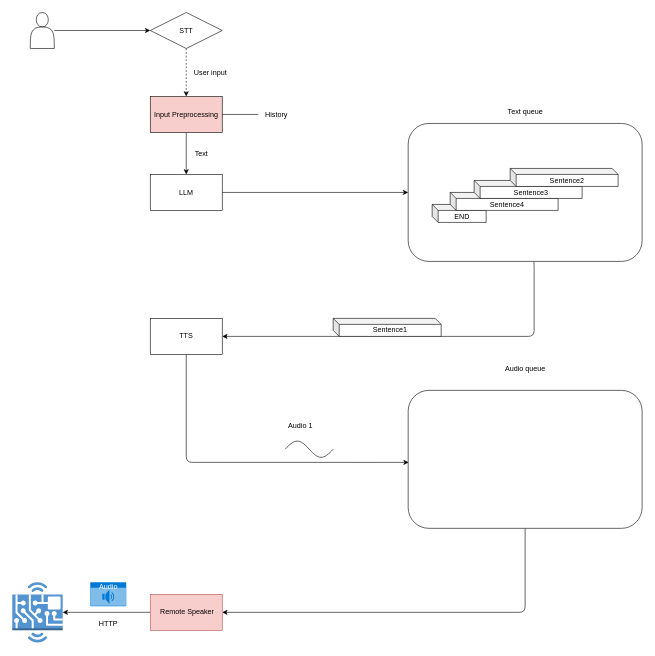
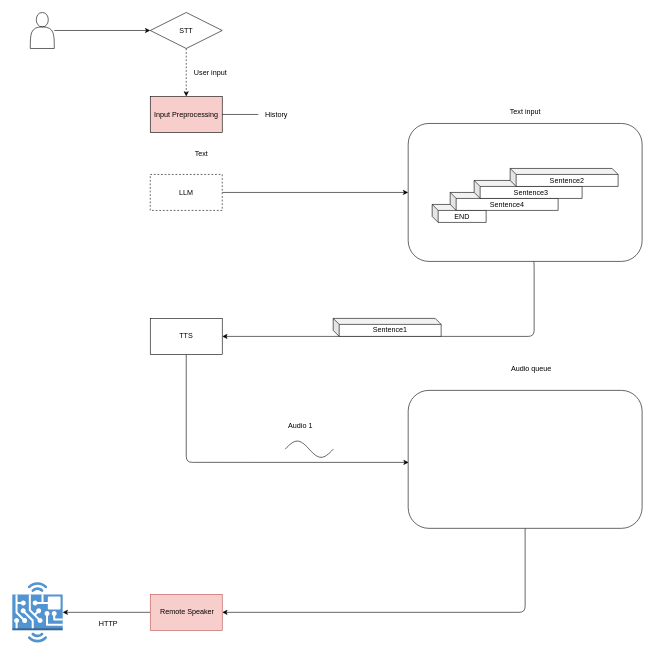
(526, 111) -> (526, 111)
(186, 168) -> none
(186, 192) -> (186, 192)
(525, 369) -> (531, 369)
(108, 594) -> none
